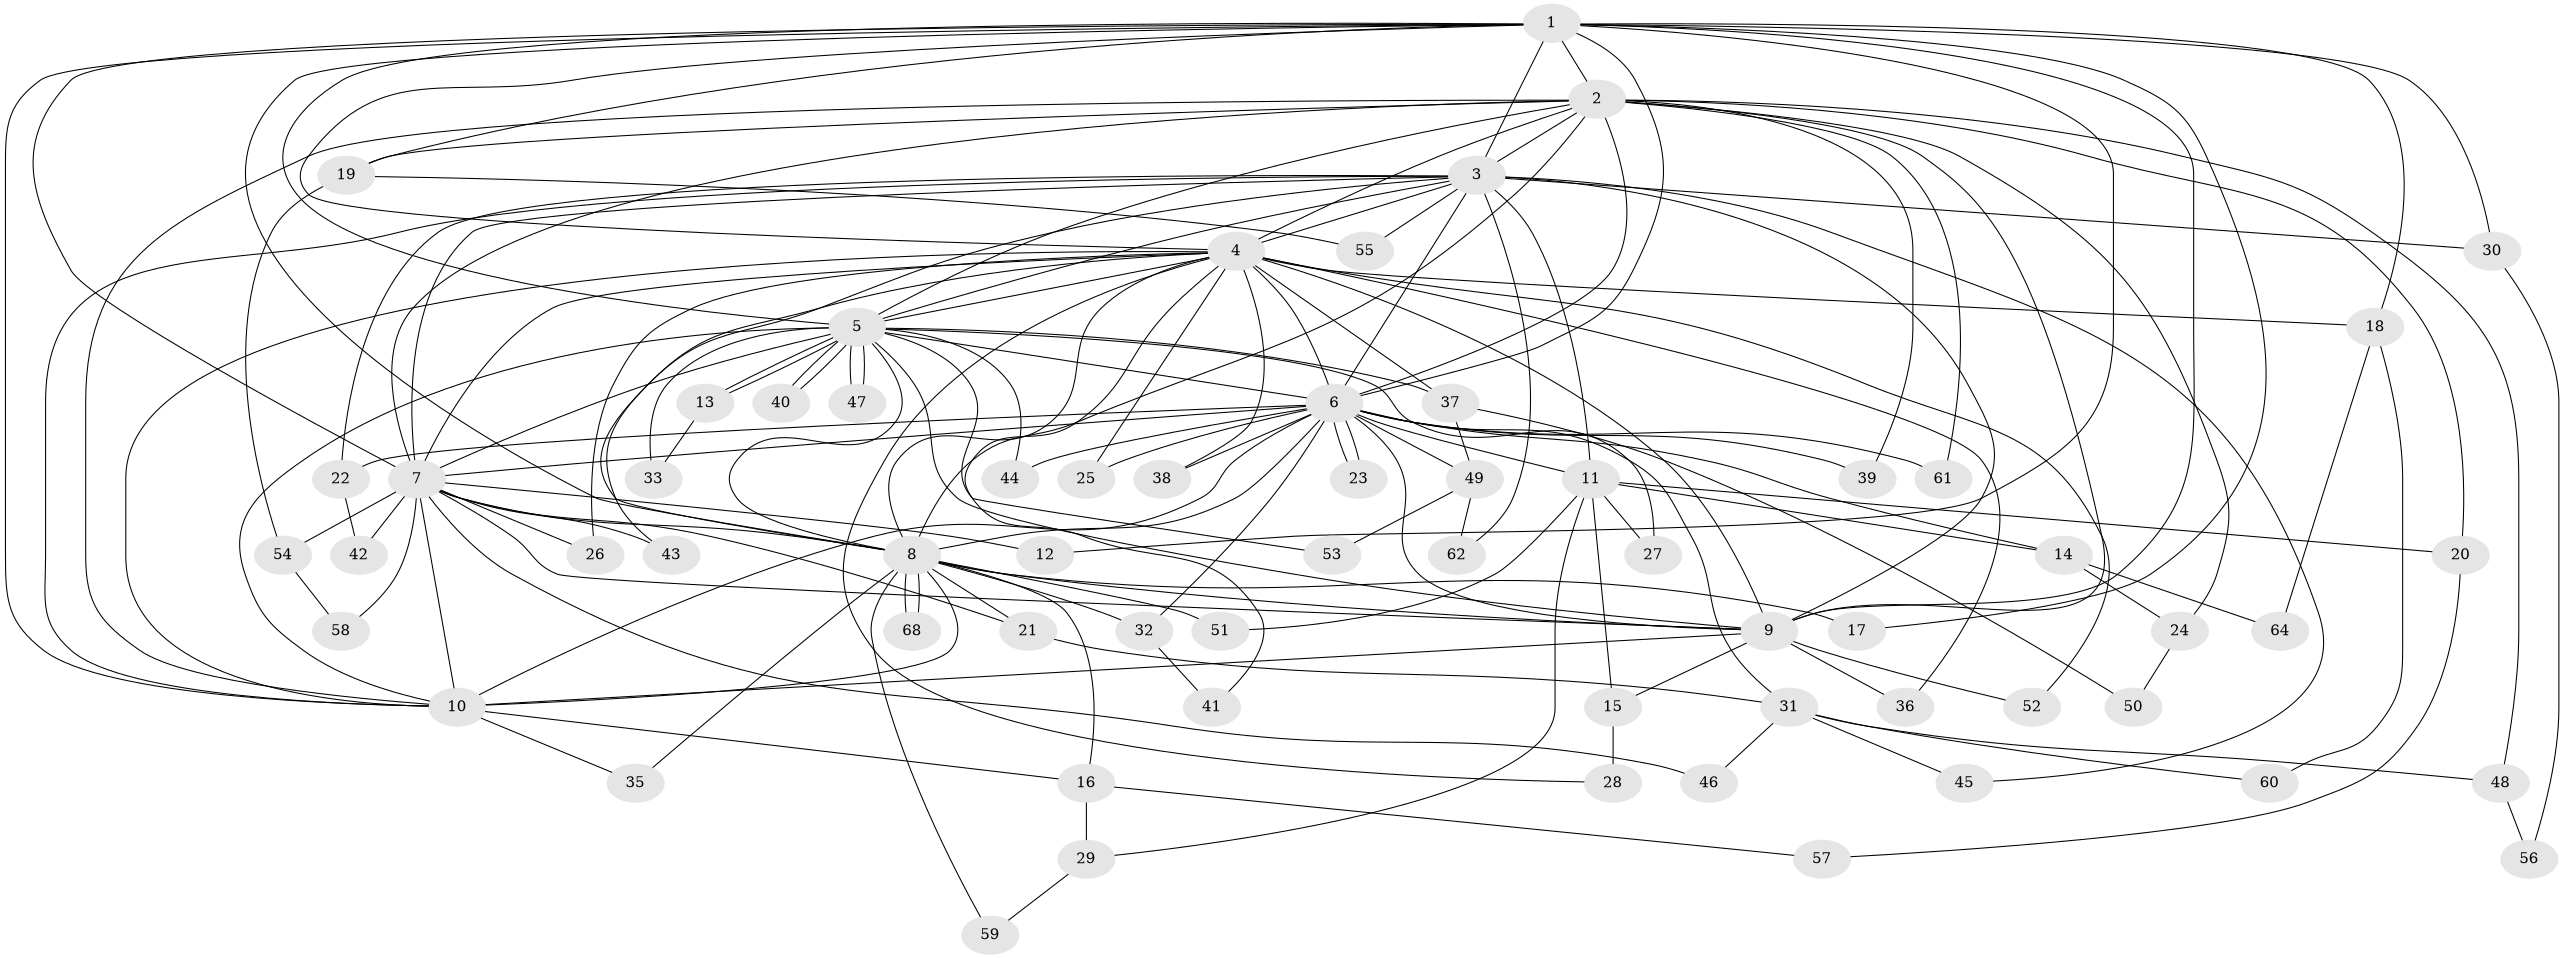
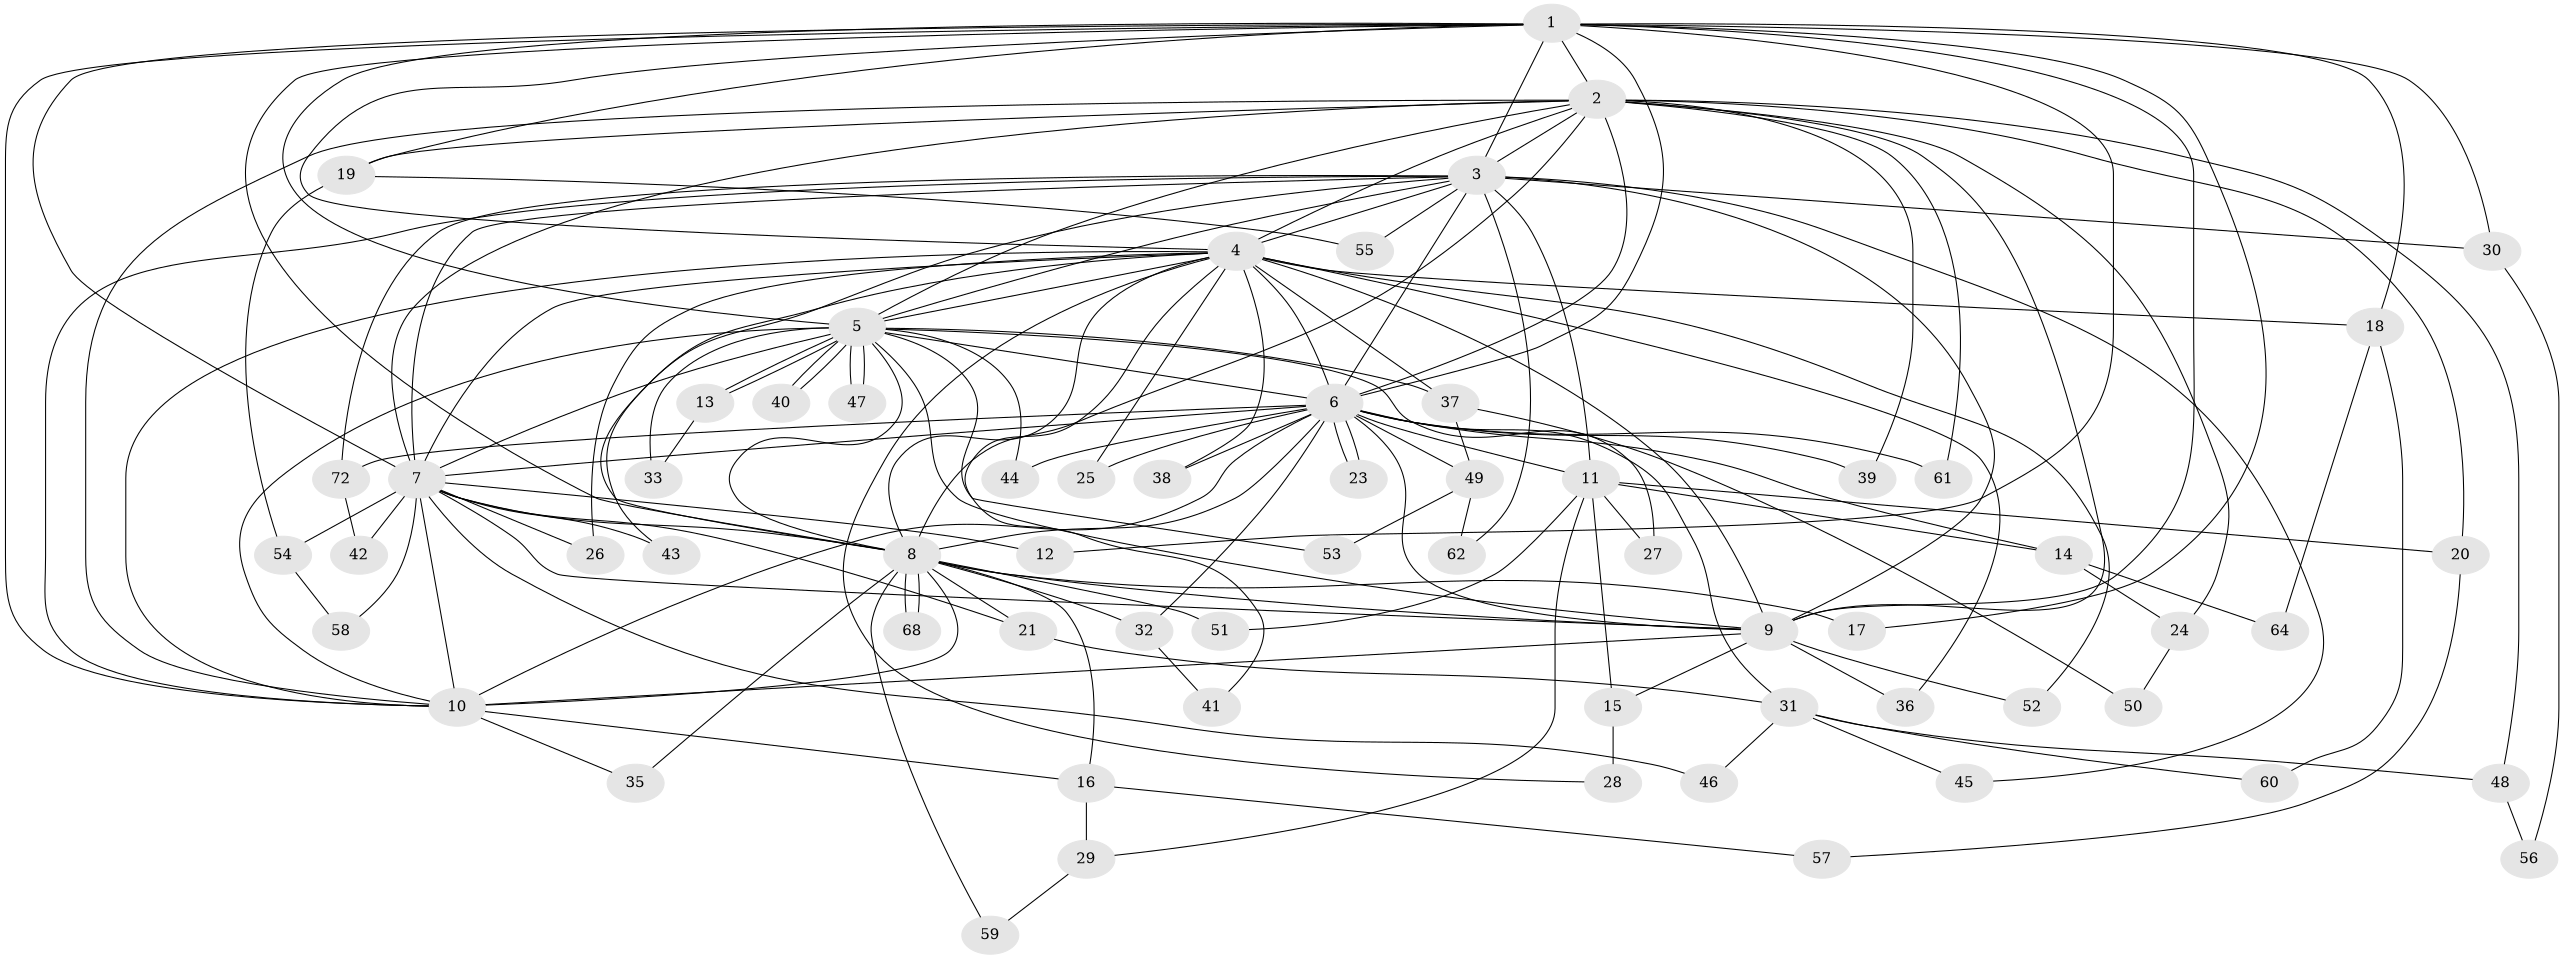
(341, 479) -> (341, 479)
